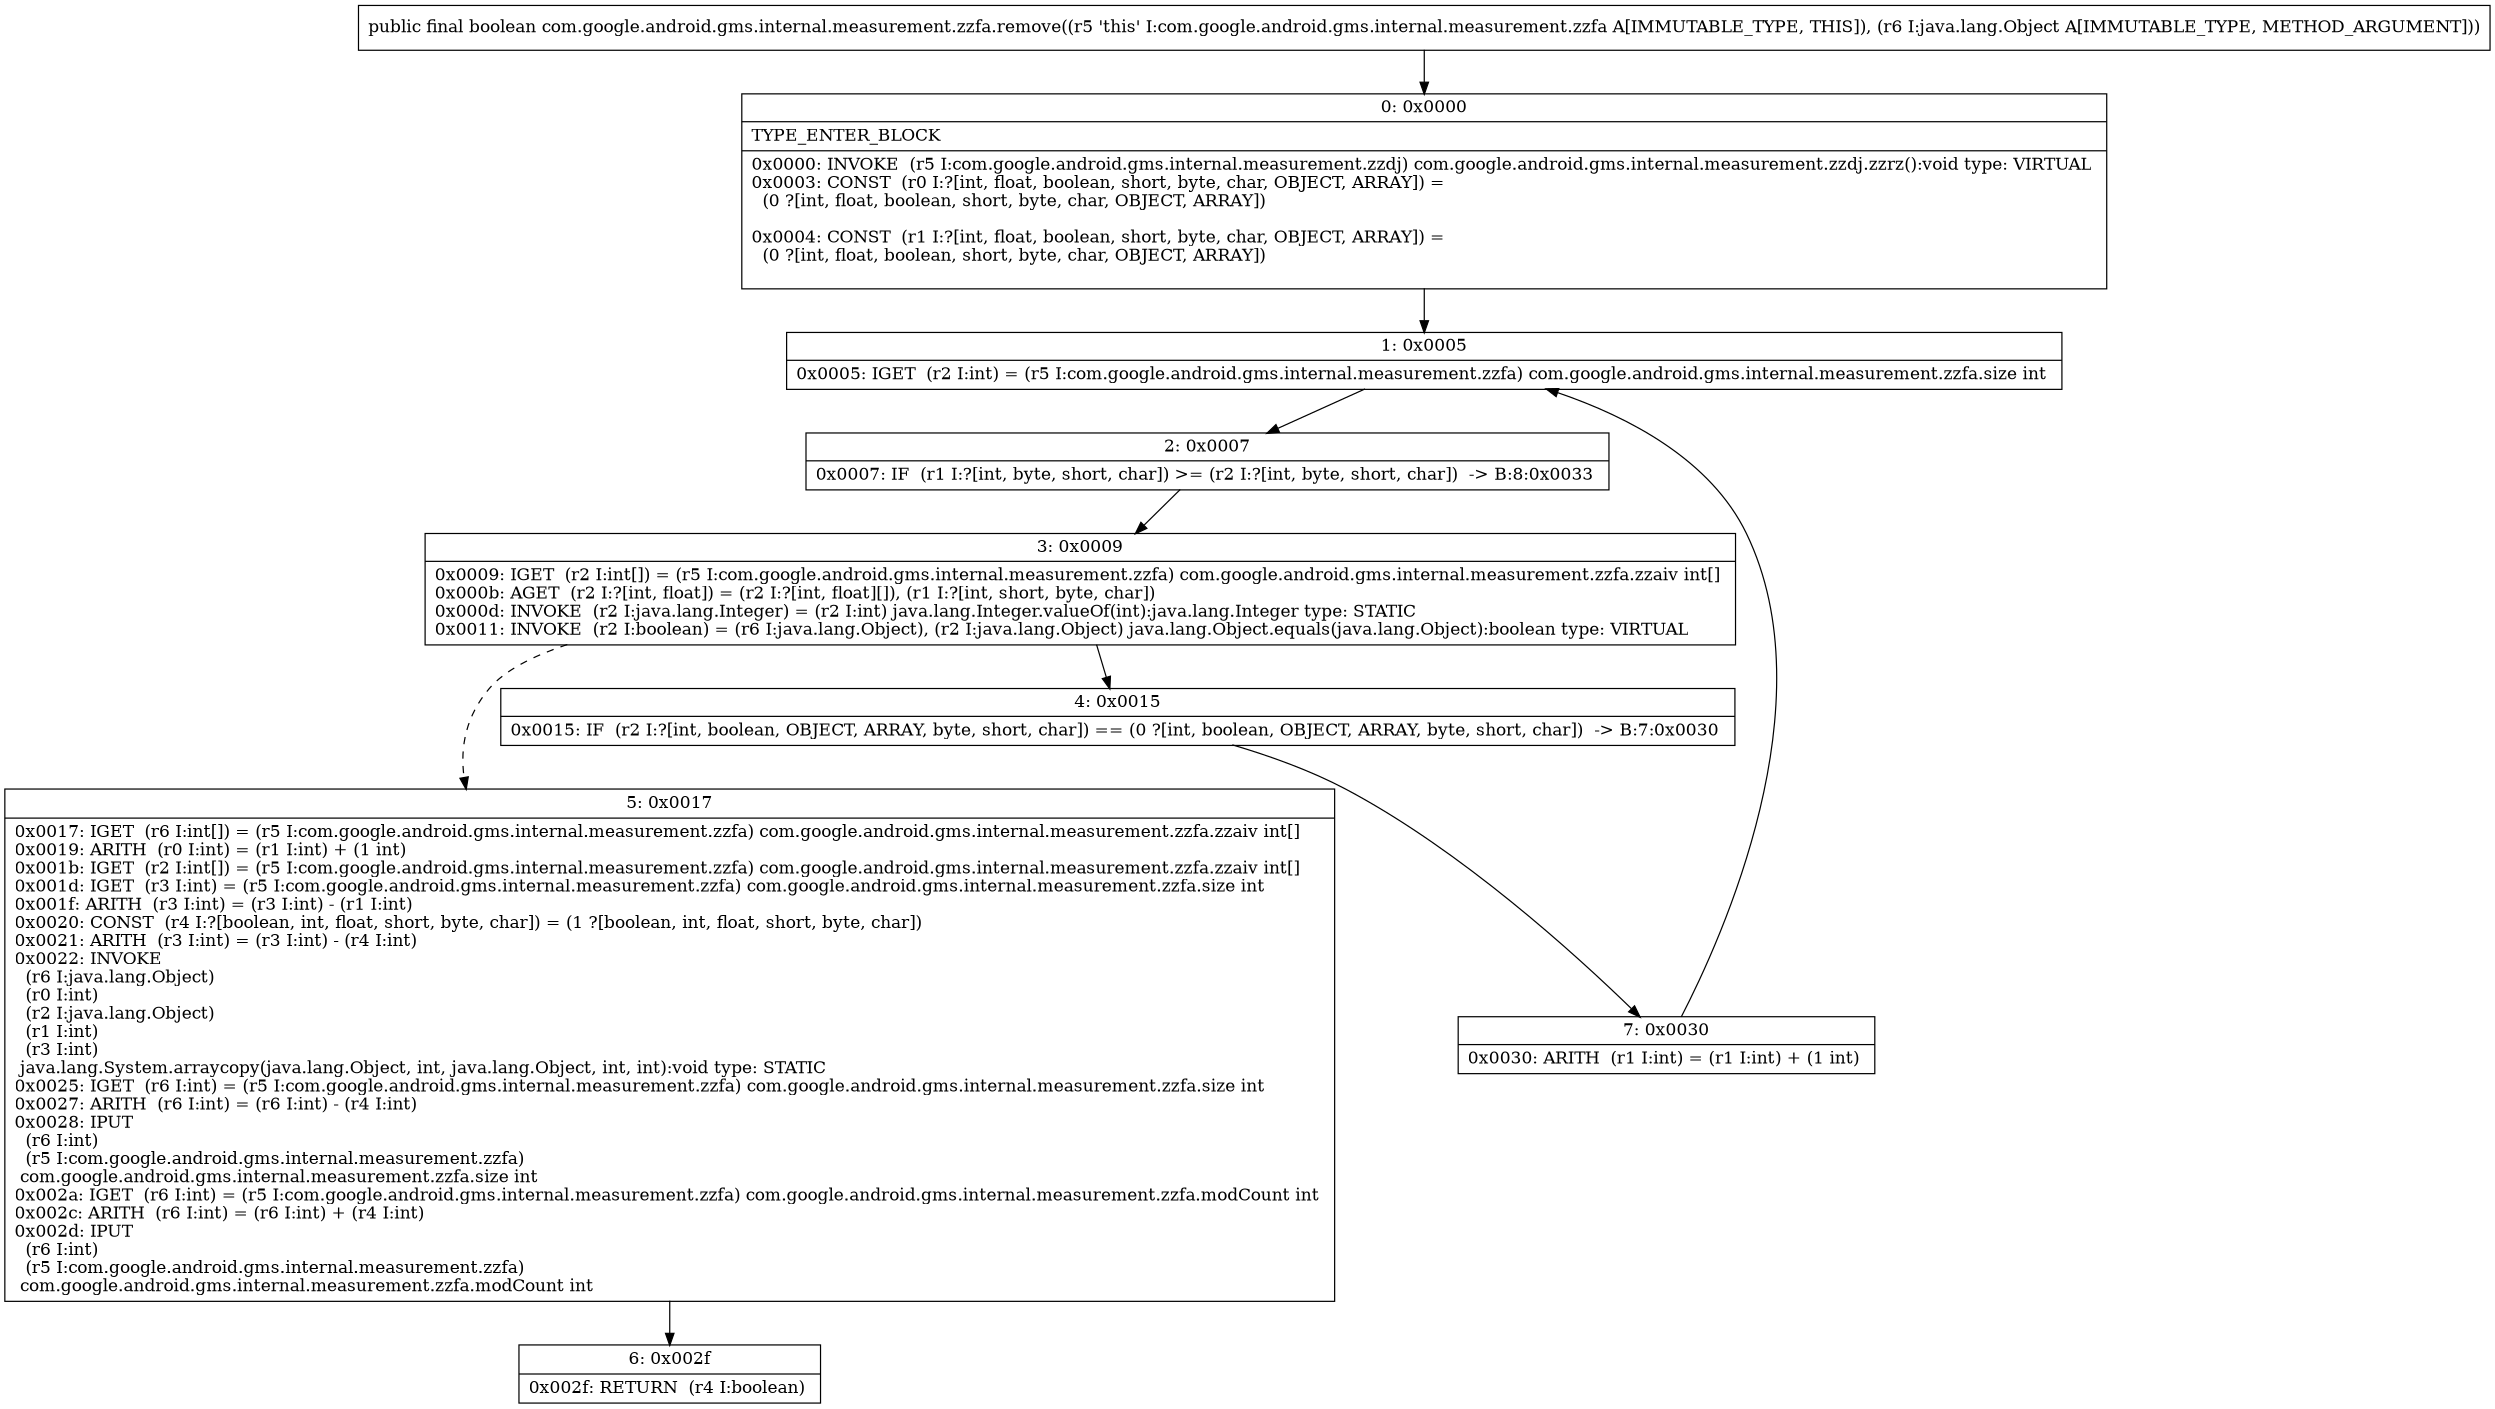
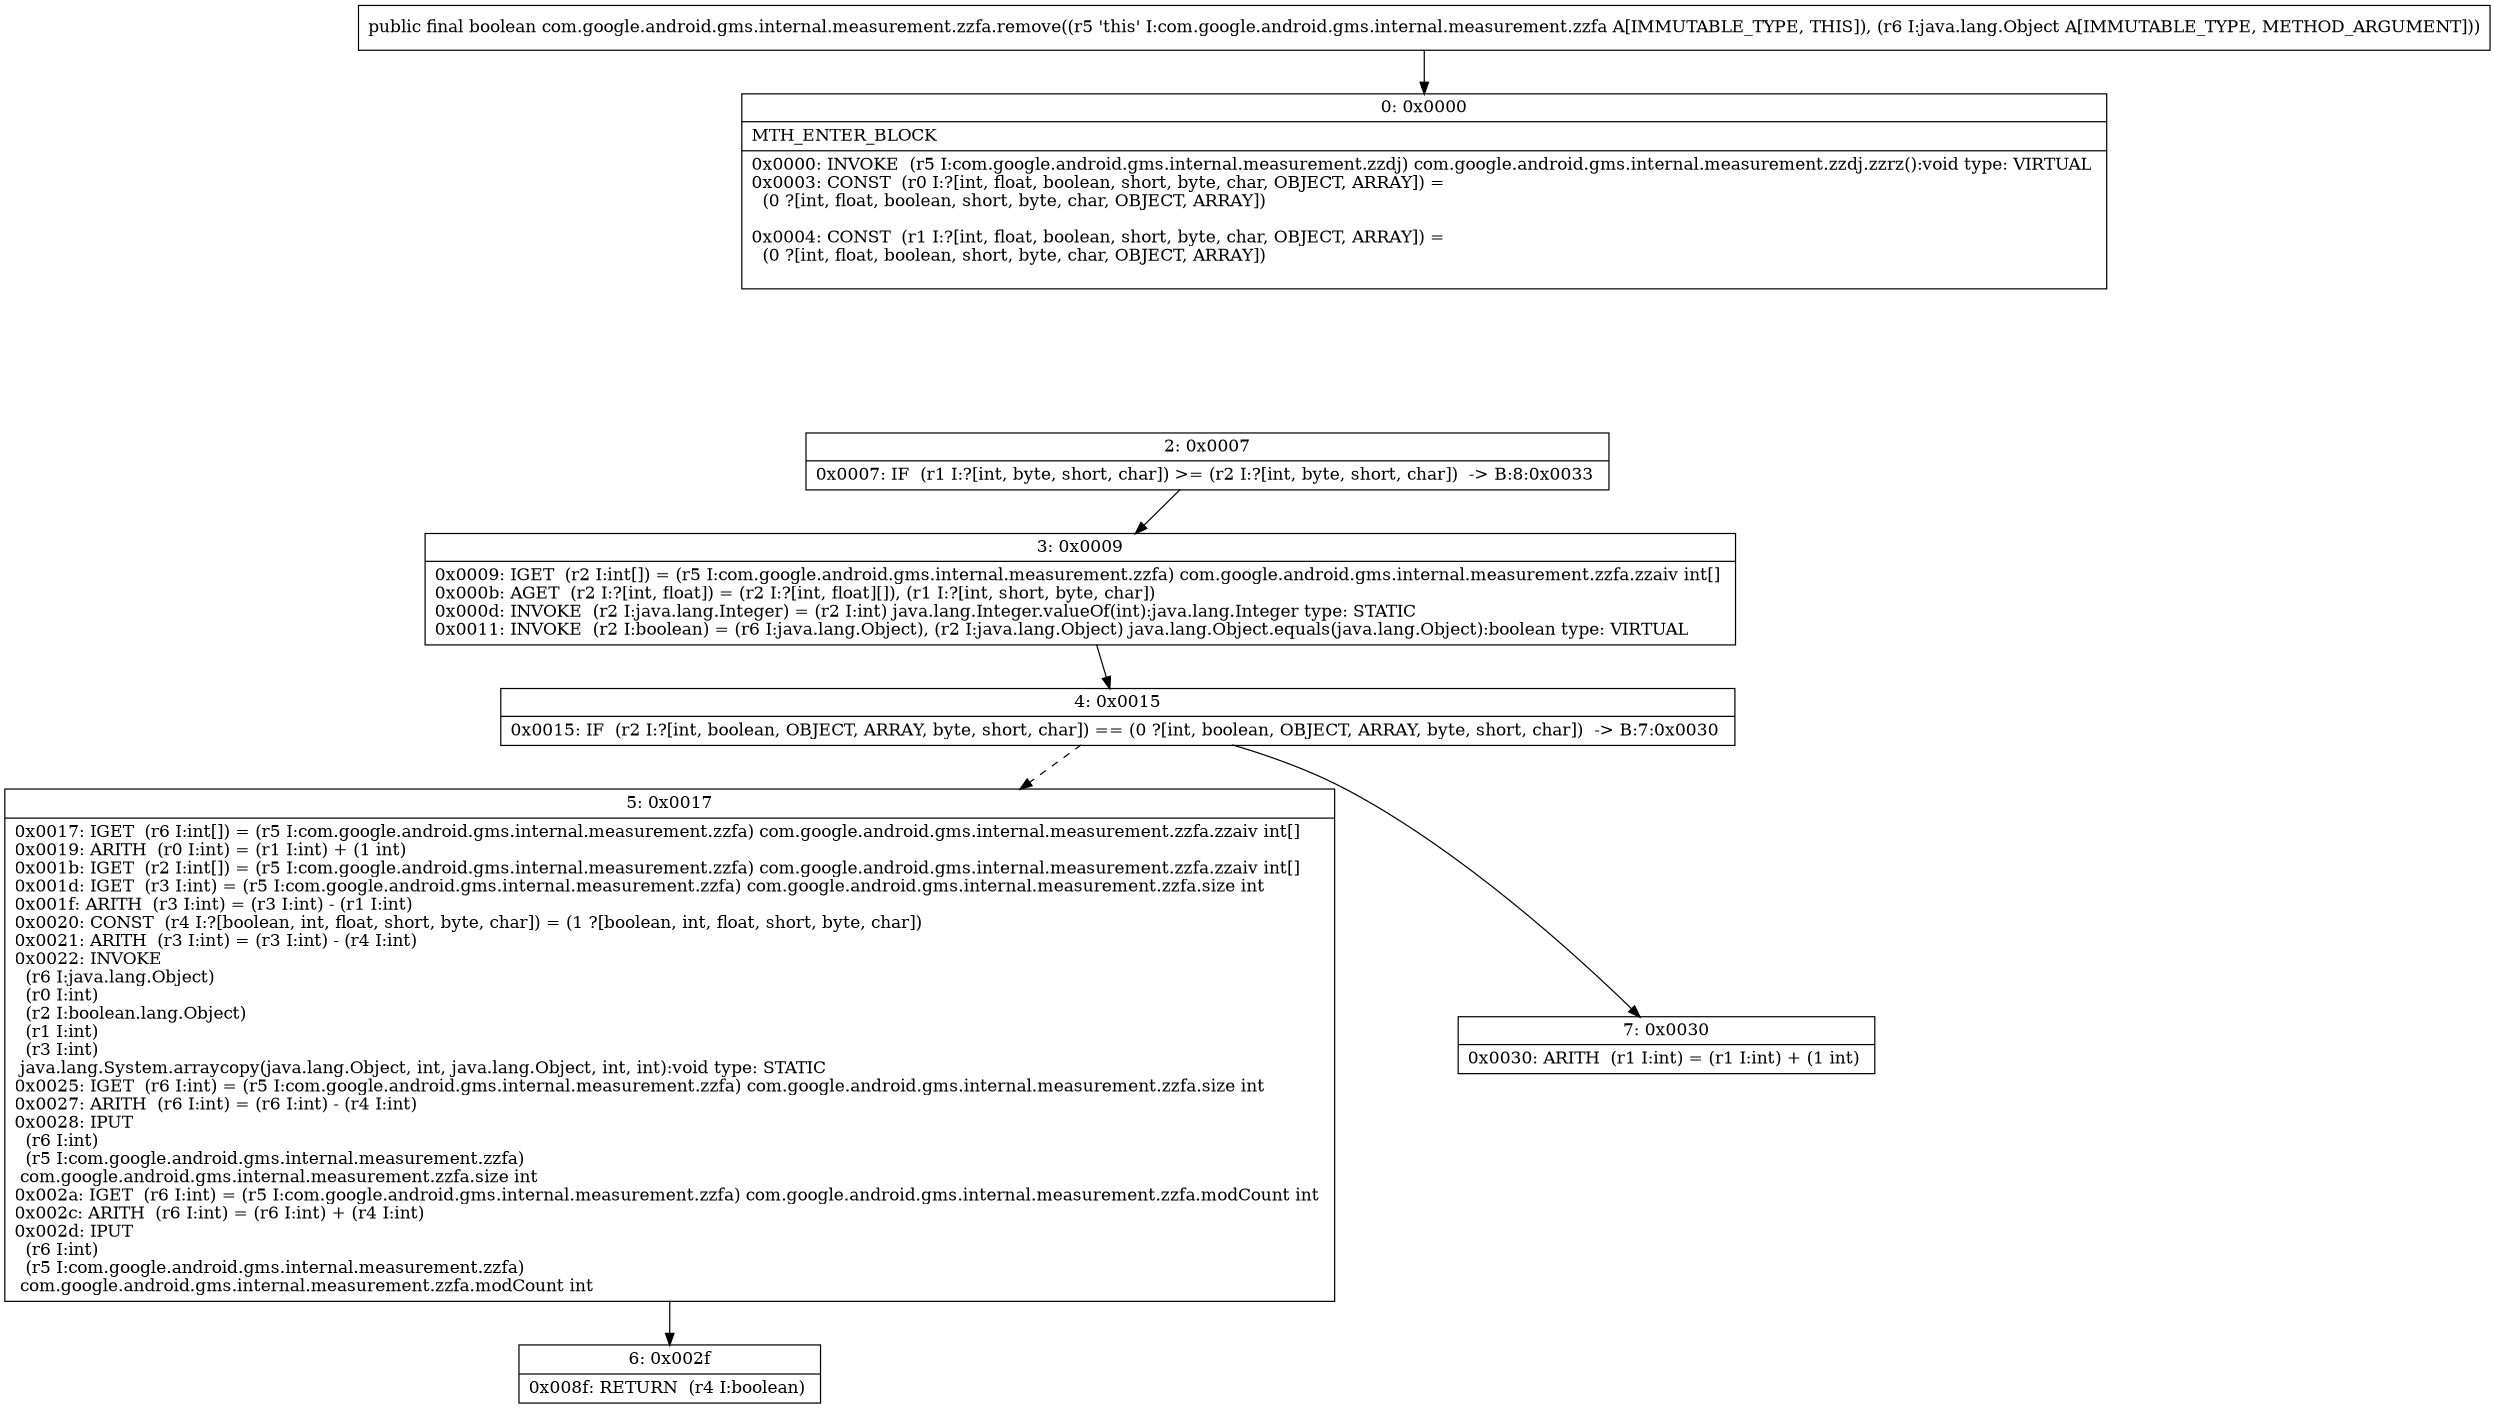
(847, 136) -> (845, 136)
(1424, 361) -> none
(488, 690) -> (1055, 764)
(115, 1014) -> (131, 1014)
(670, 1388) -> (670, 1388)
